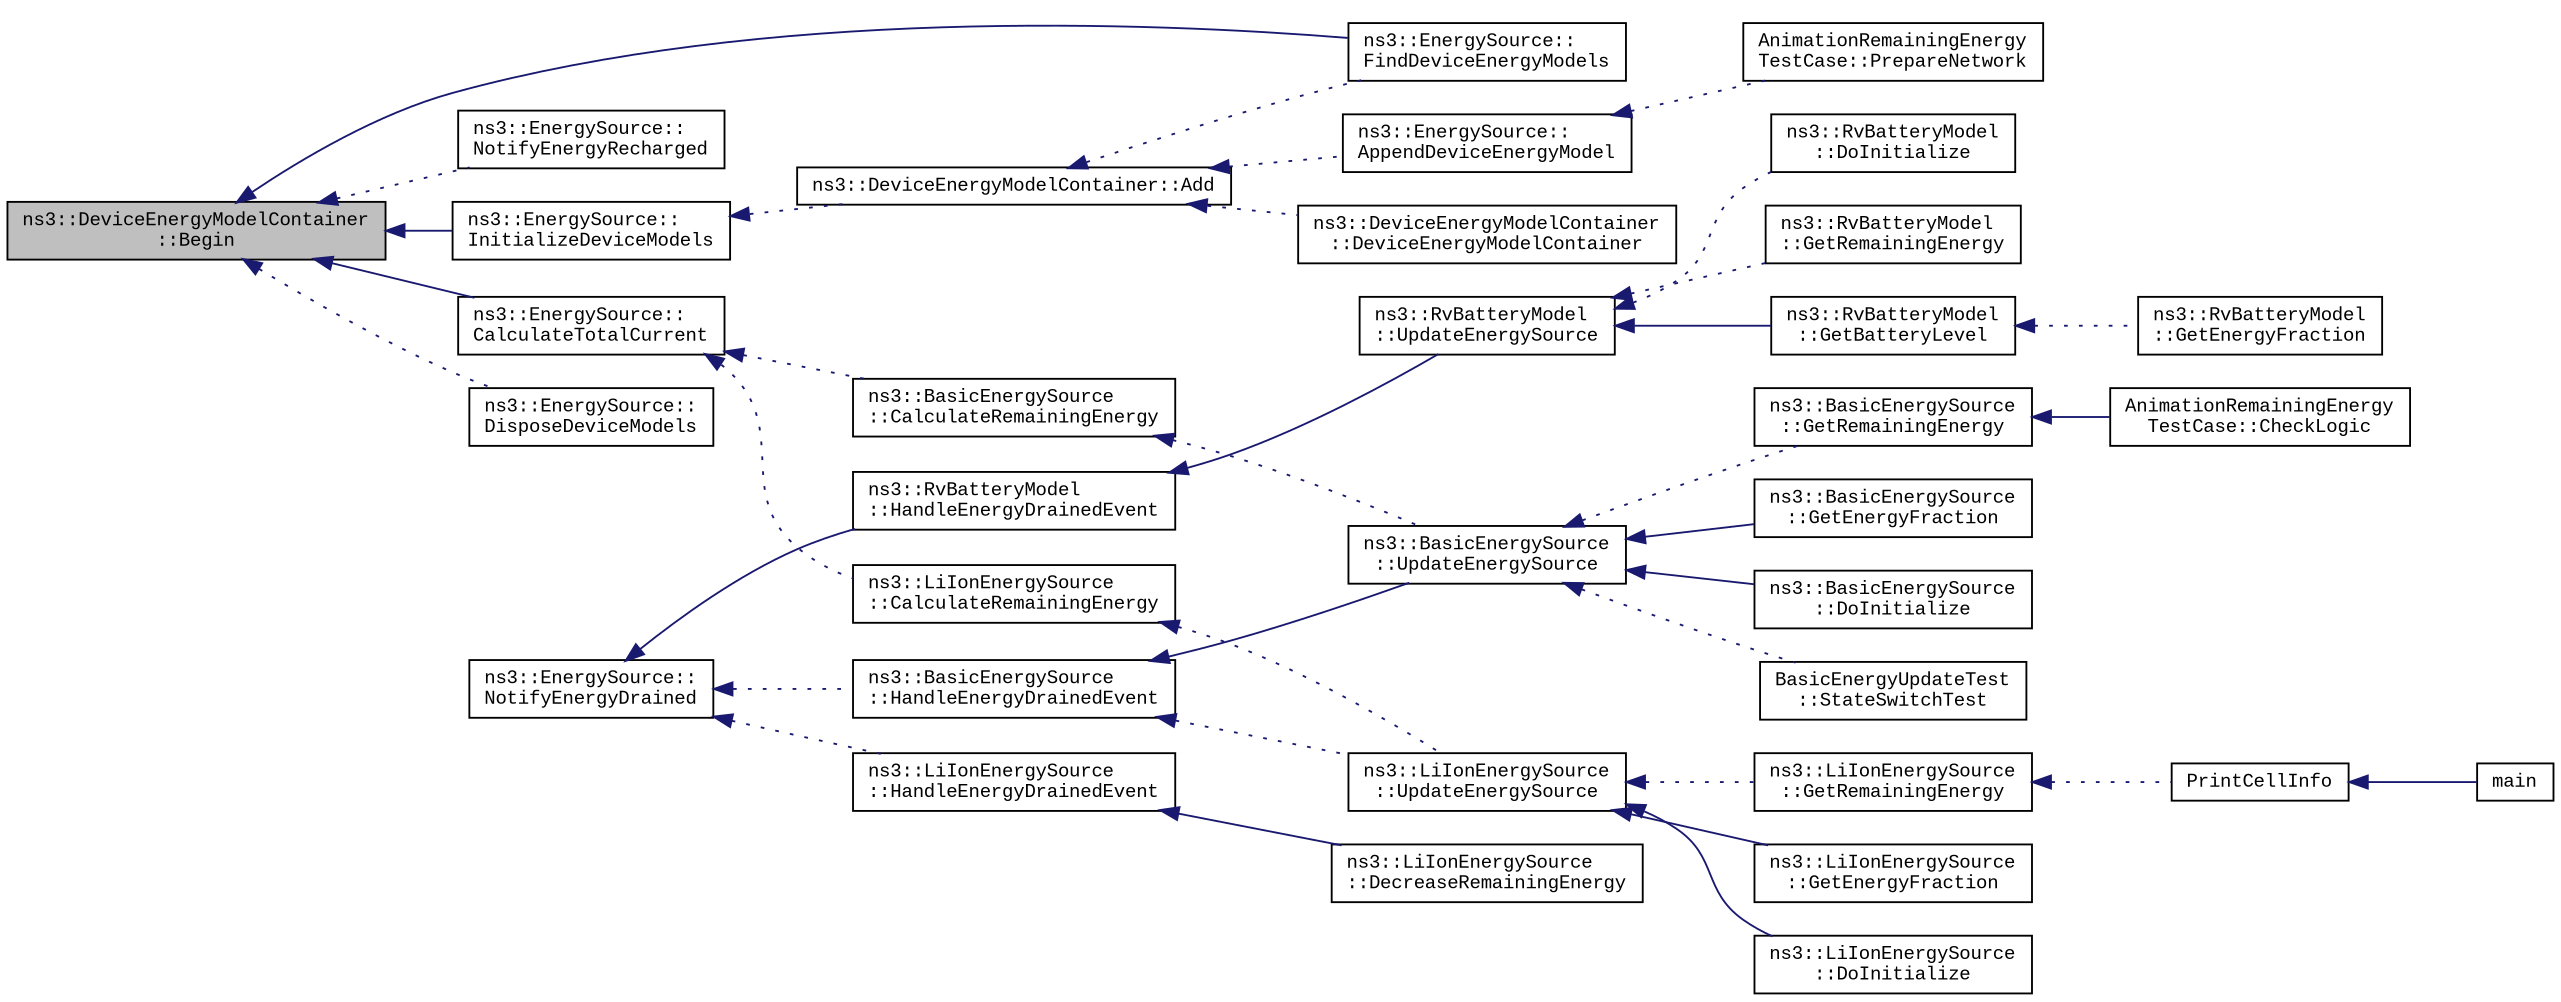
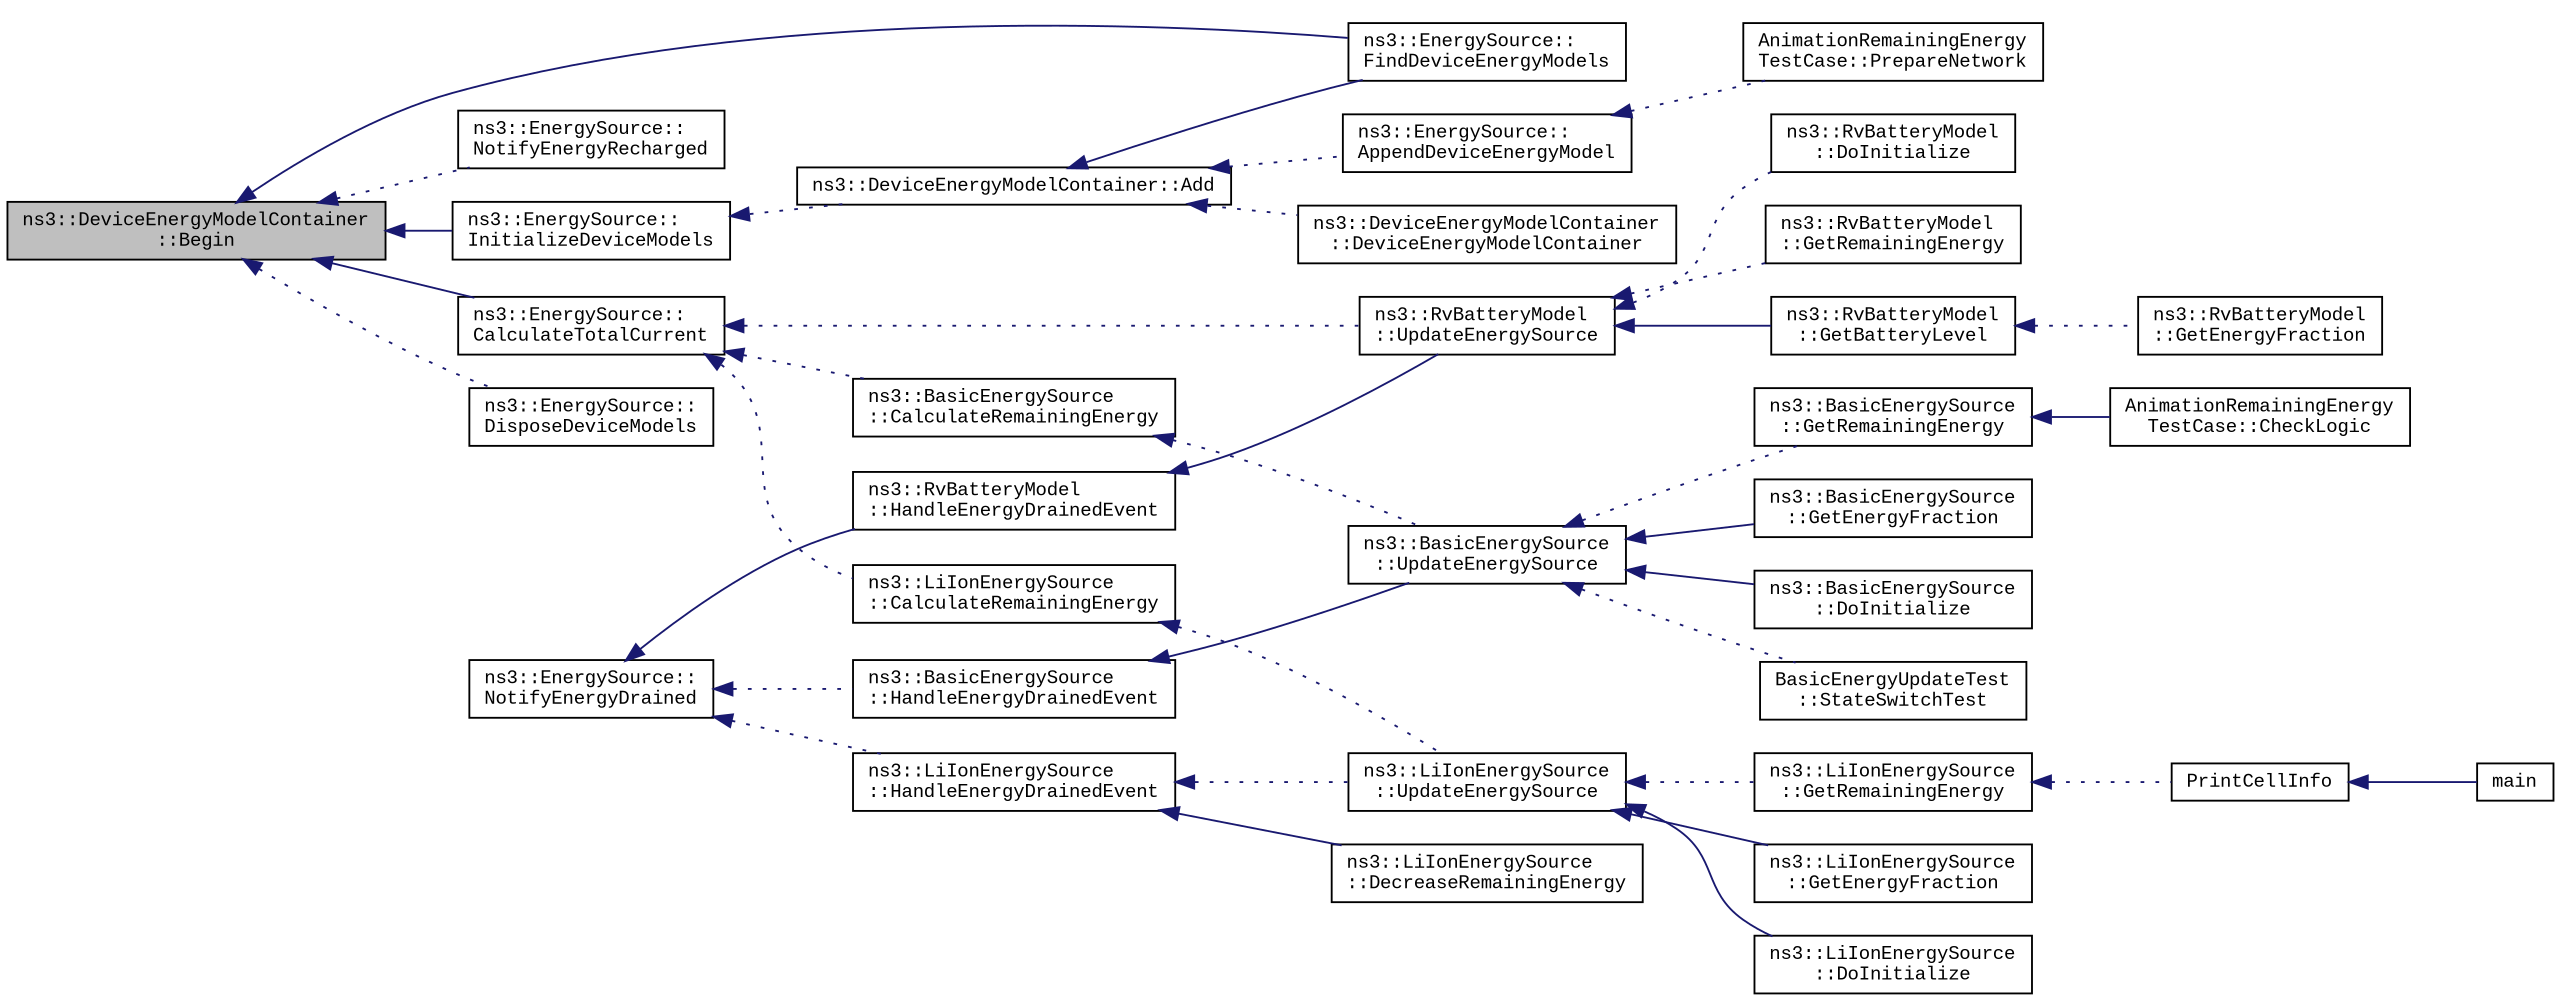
(1224, 118) -> (1224, 118)
none -> (1051, 326)
(1262, 738) -> (1272, 782)
